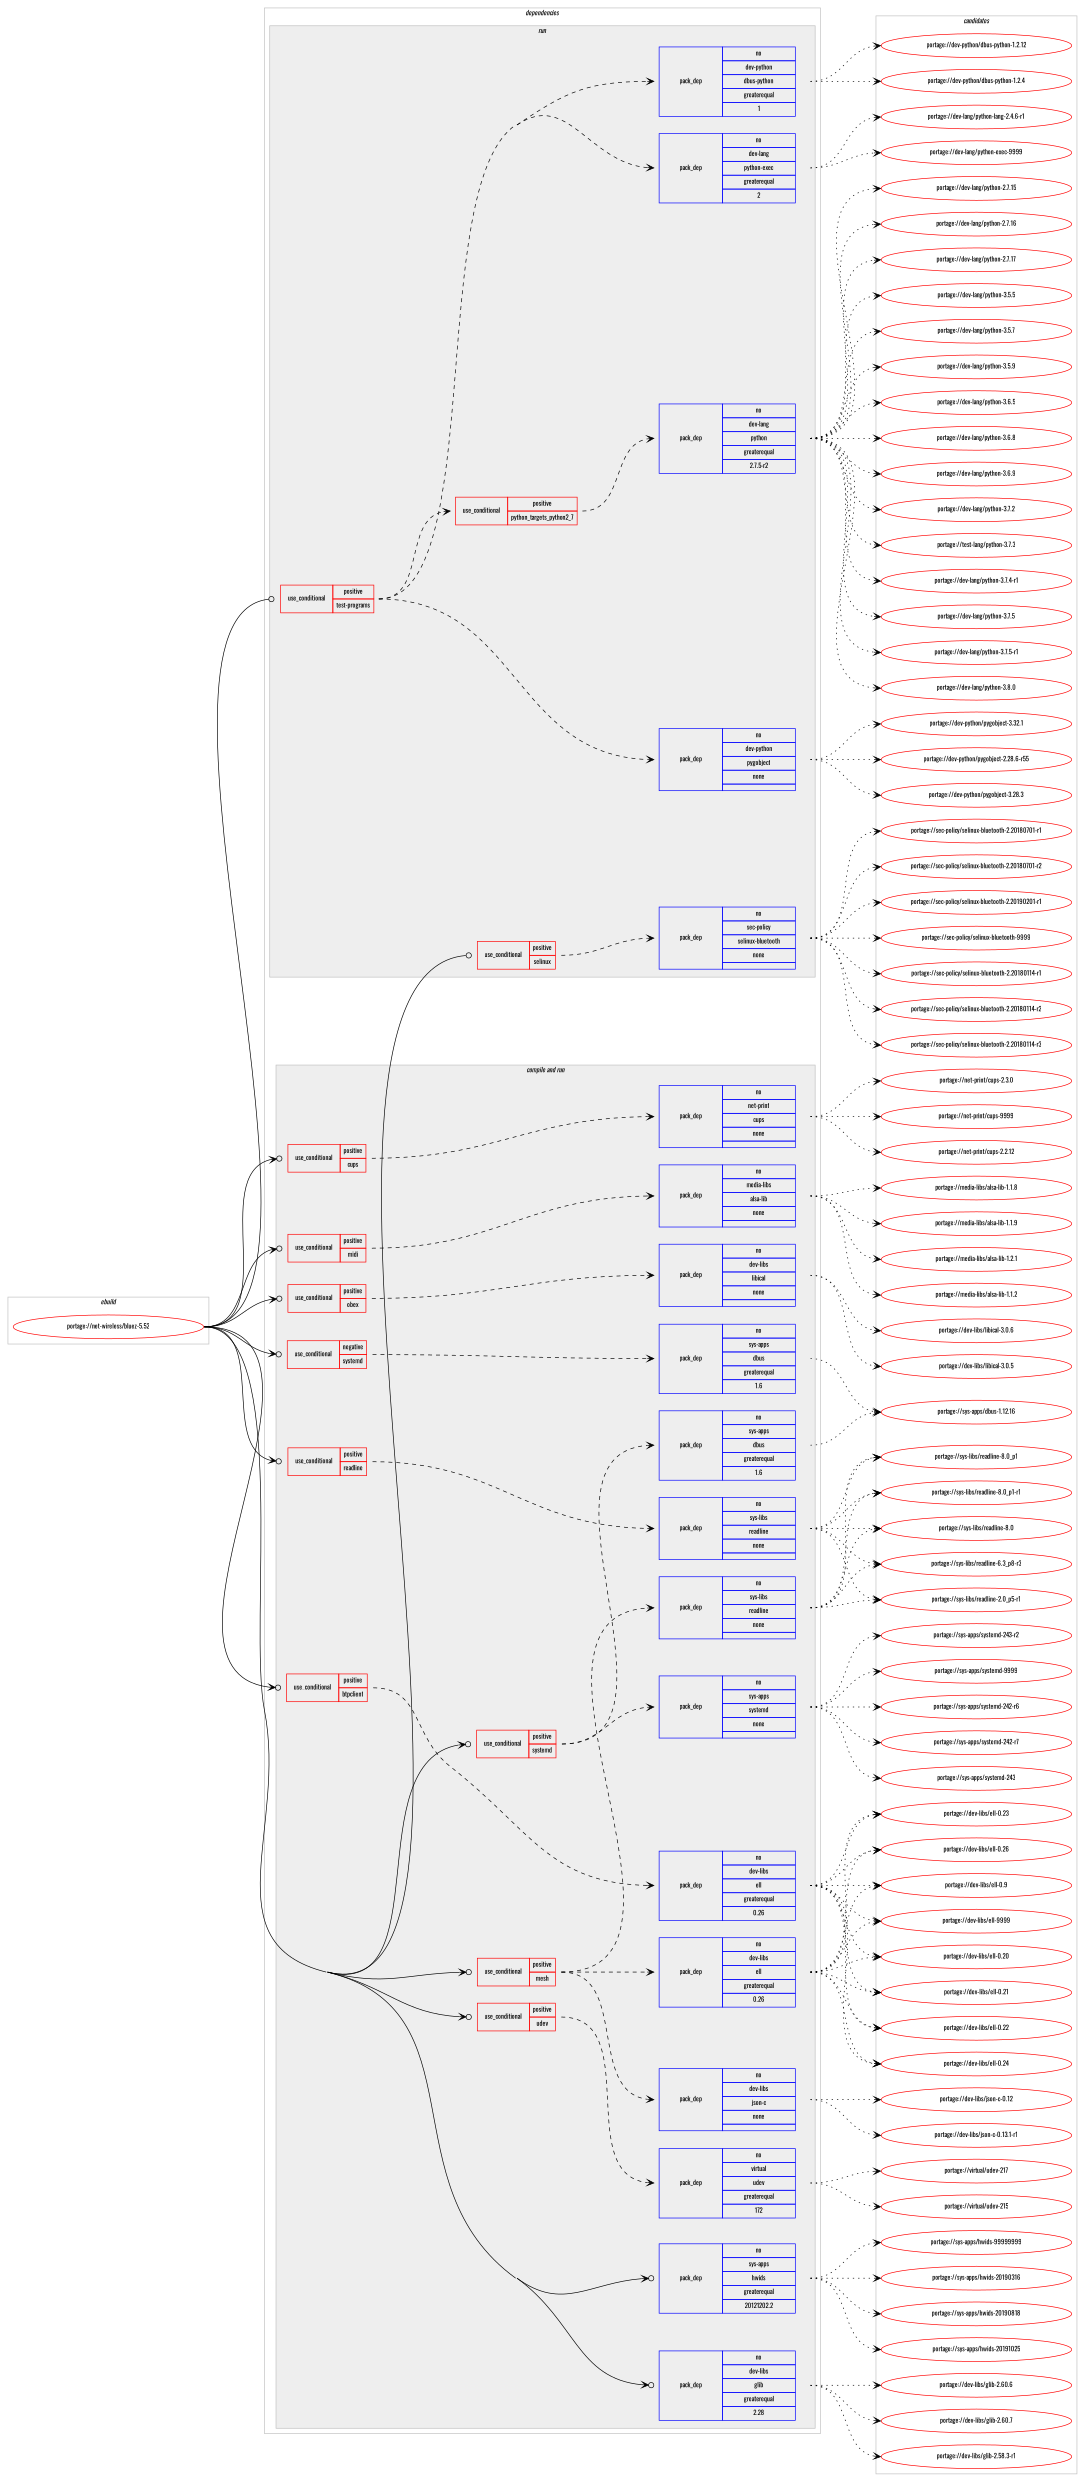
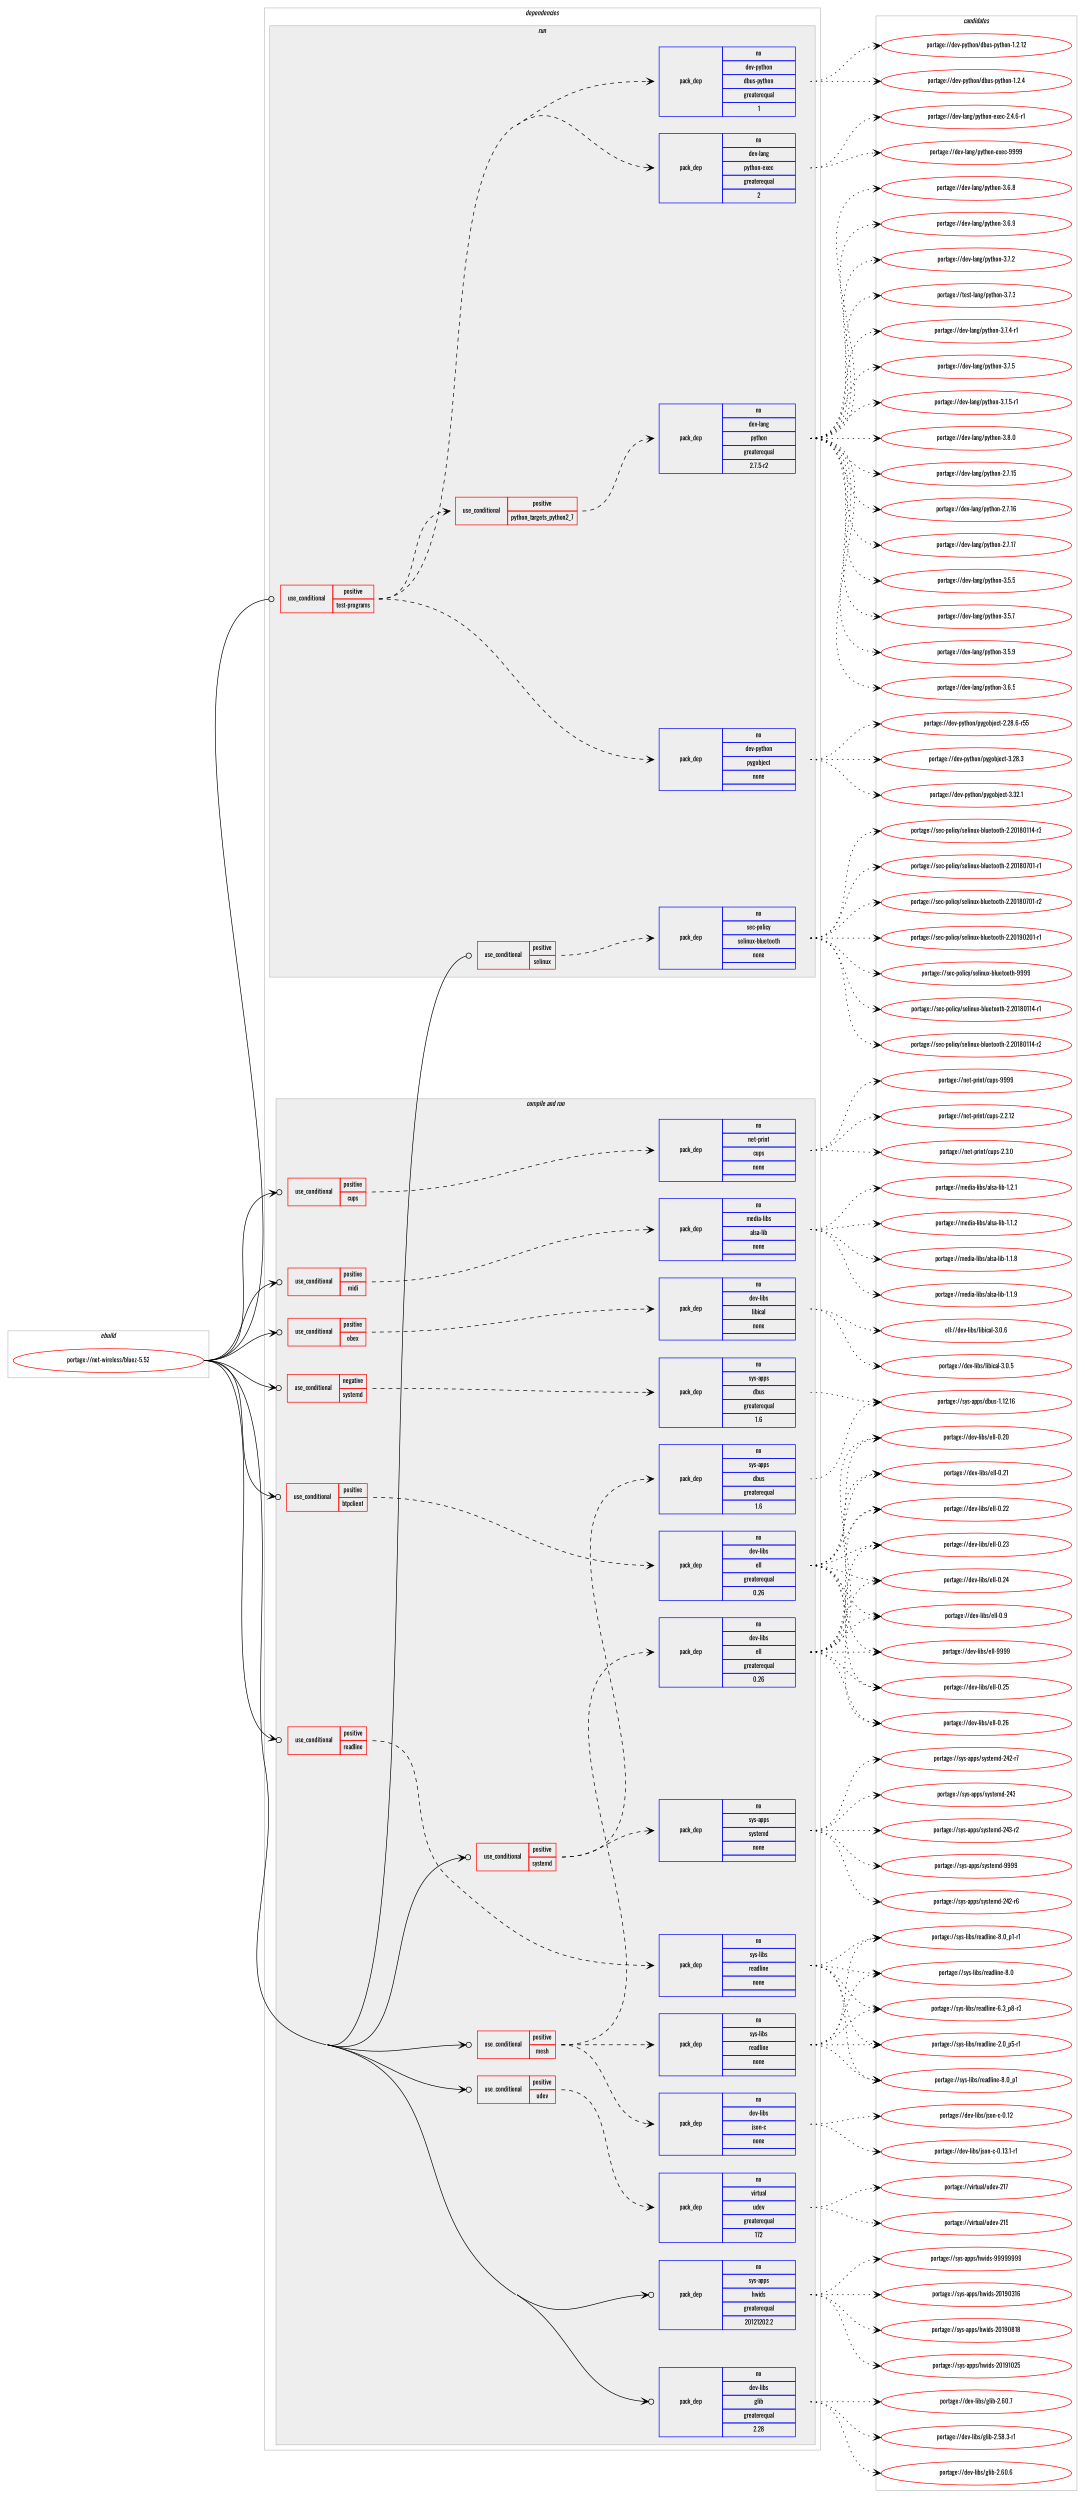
(976, 117) -> (976, 117)
(976, 1331) -> (976, 1331)
none -> (976, 1688)
